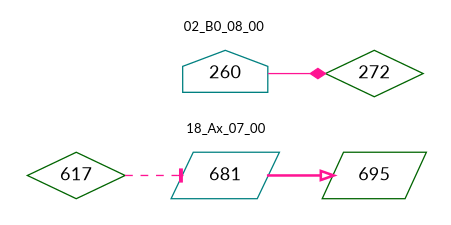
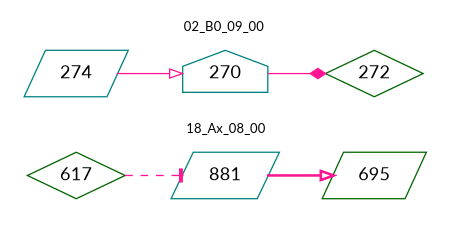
(224, 28) -> (224, 28)
none -> (76, 74)
(225, 74) -> (225, 74)
(226, 130) -> (226, 130)
(225, 175) -> (225, 175)
